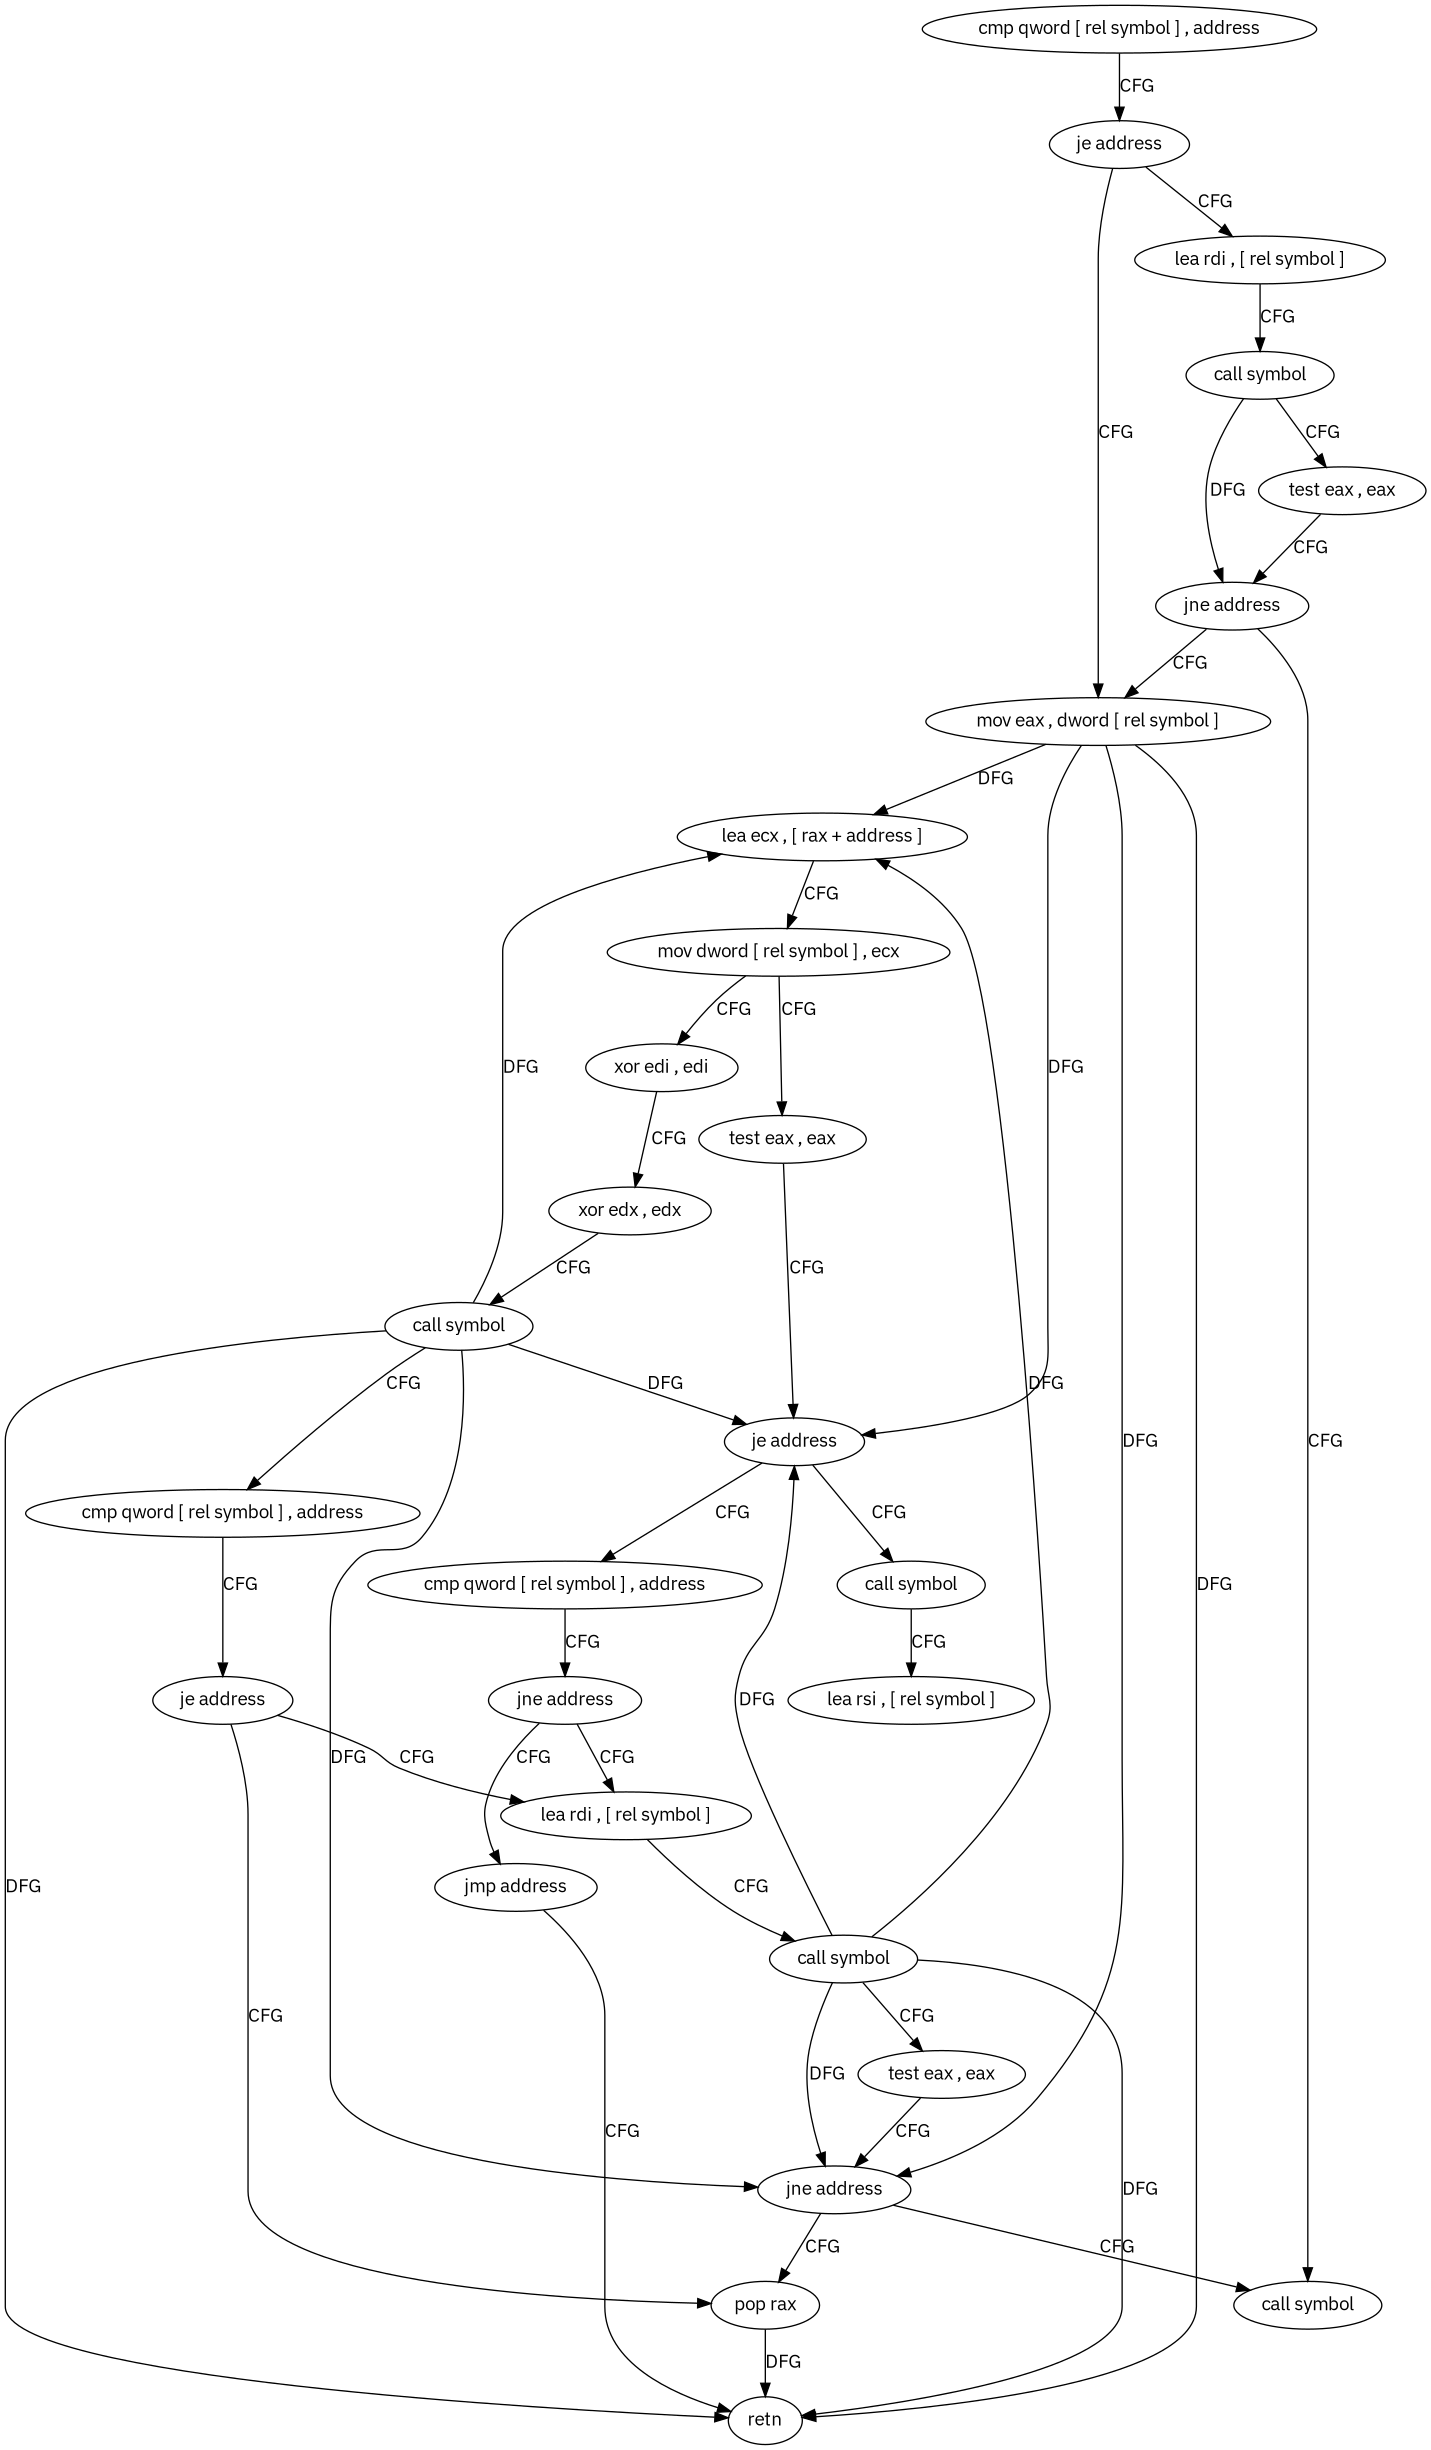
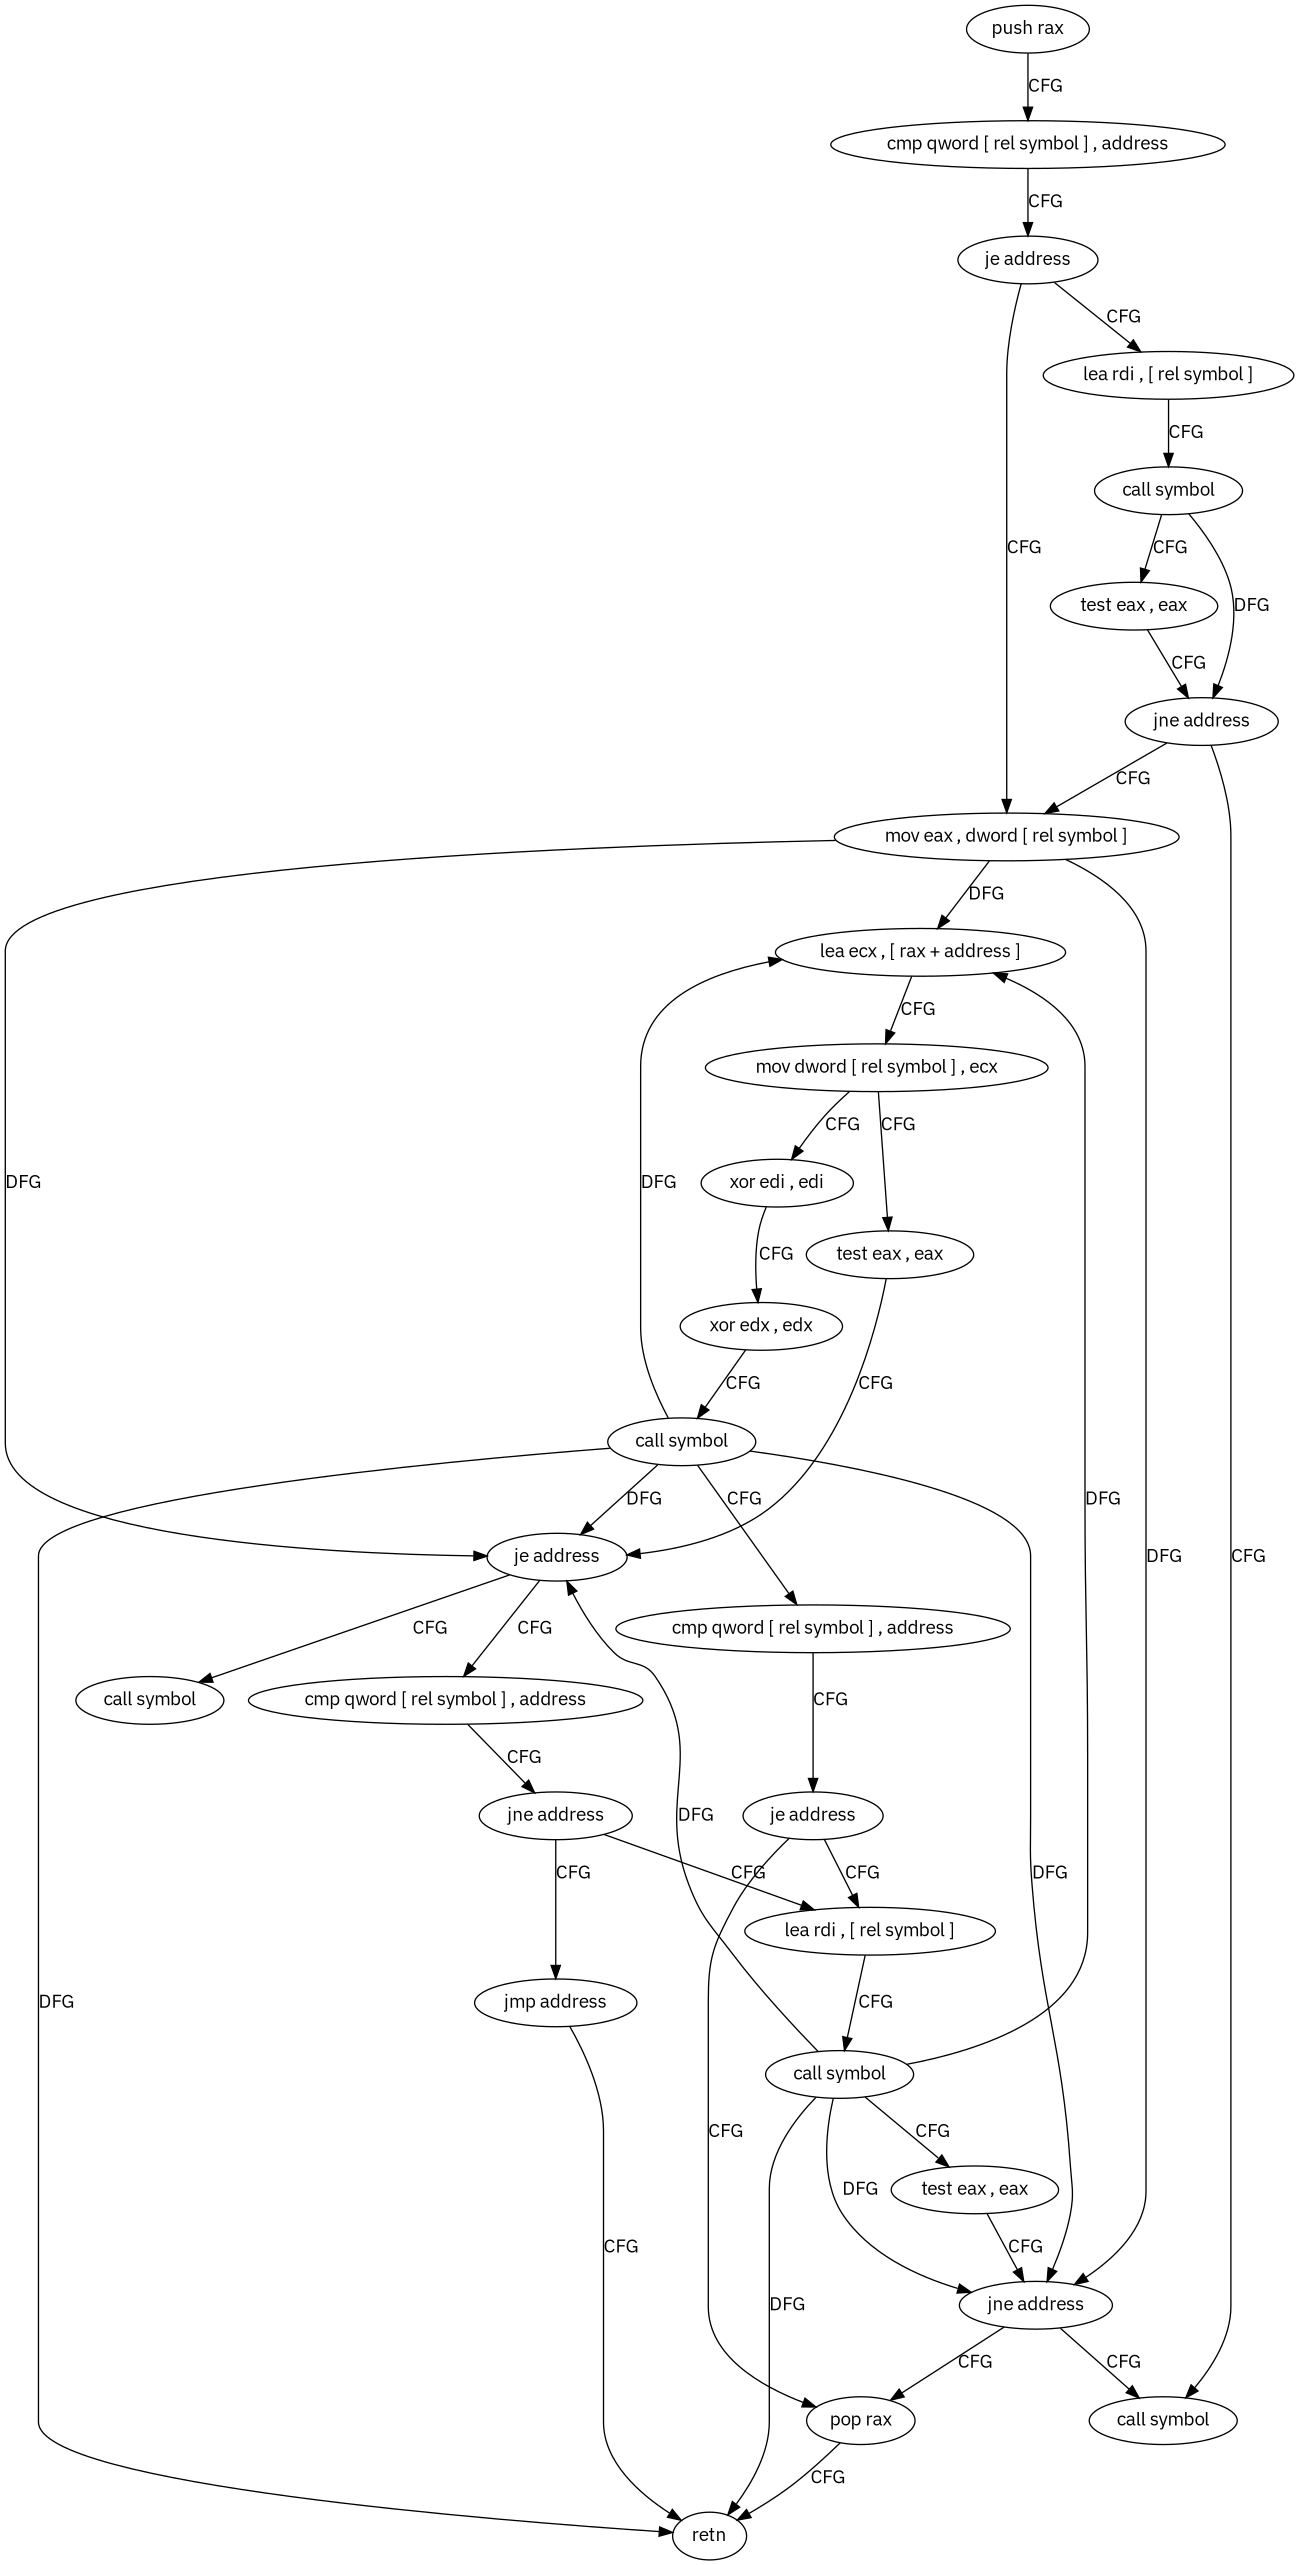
none -> (1028, 29)
(911, 1700) -> none
(1196, 1721) -> none
(784, 2363) -> (828, 2478)
